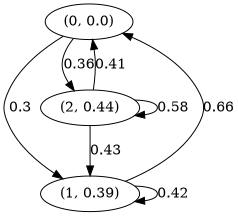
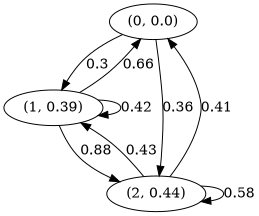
none -> (79, 157)
